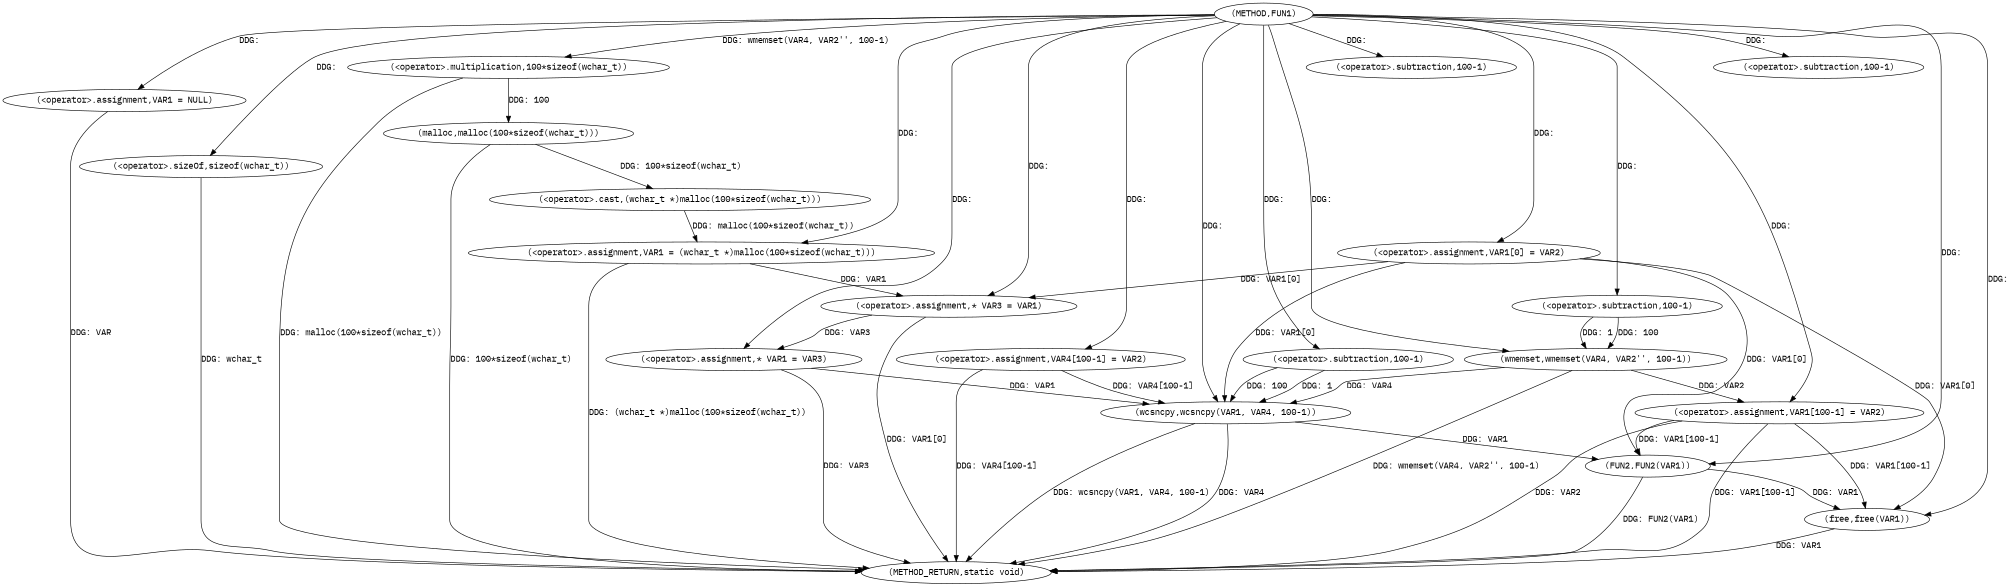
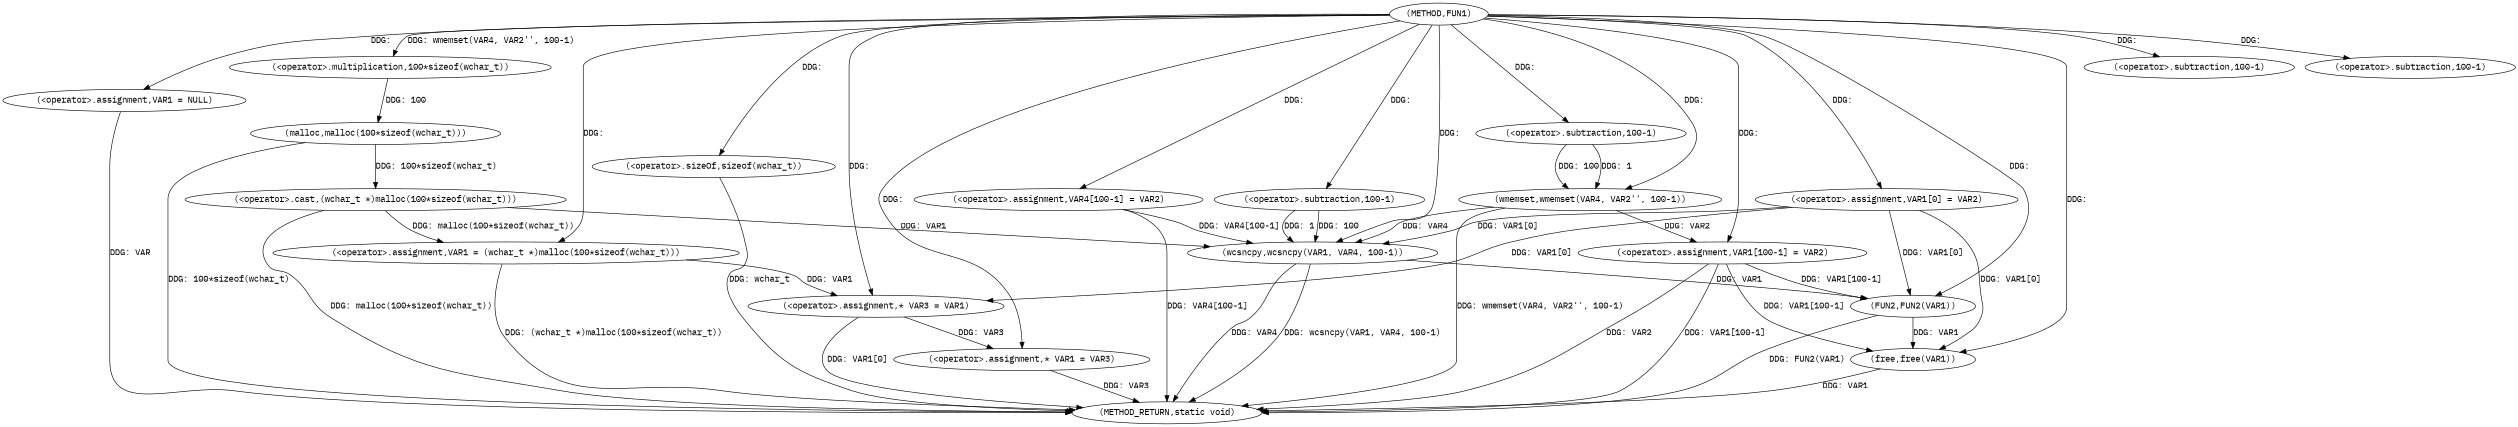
(977, 386) -> (838, 226)
(306, 532) -> (603, 396)
